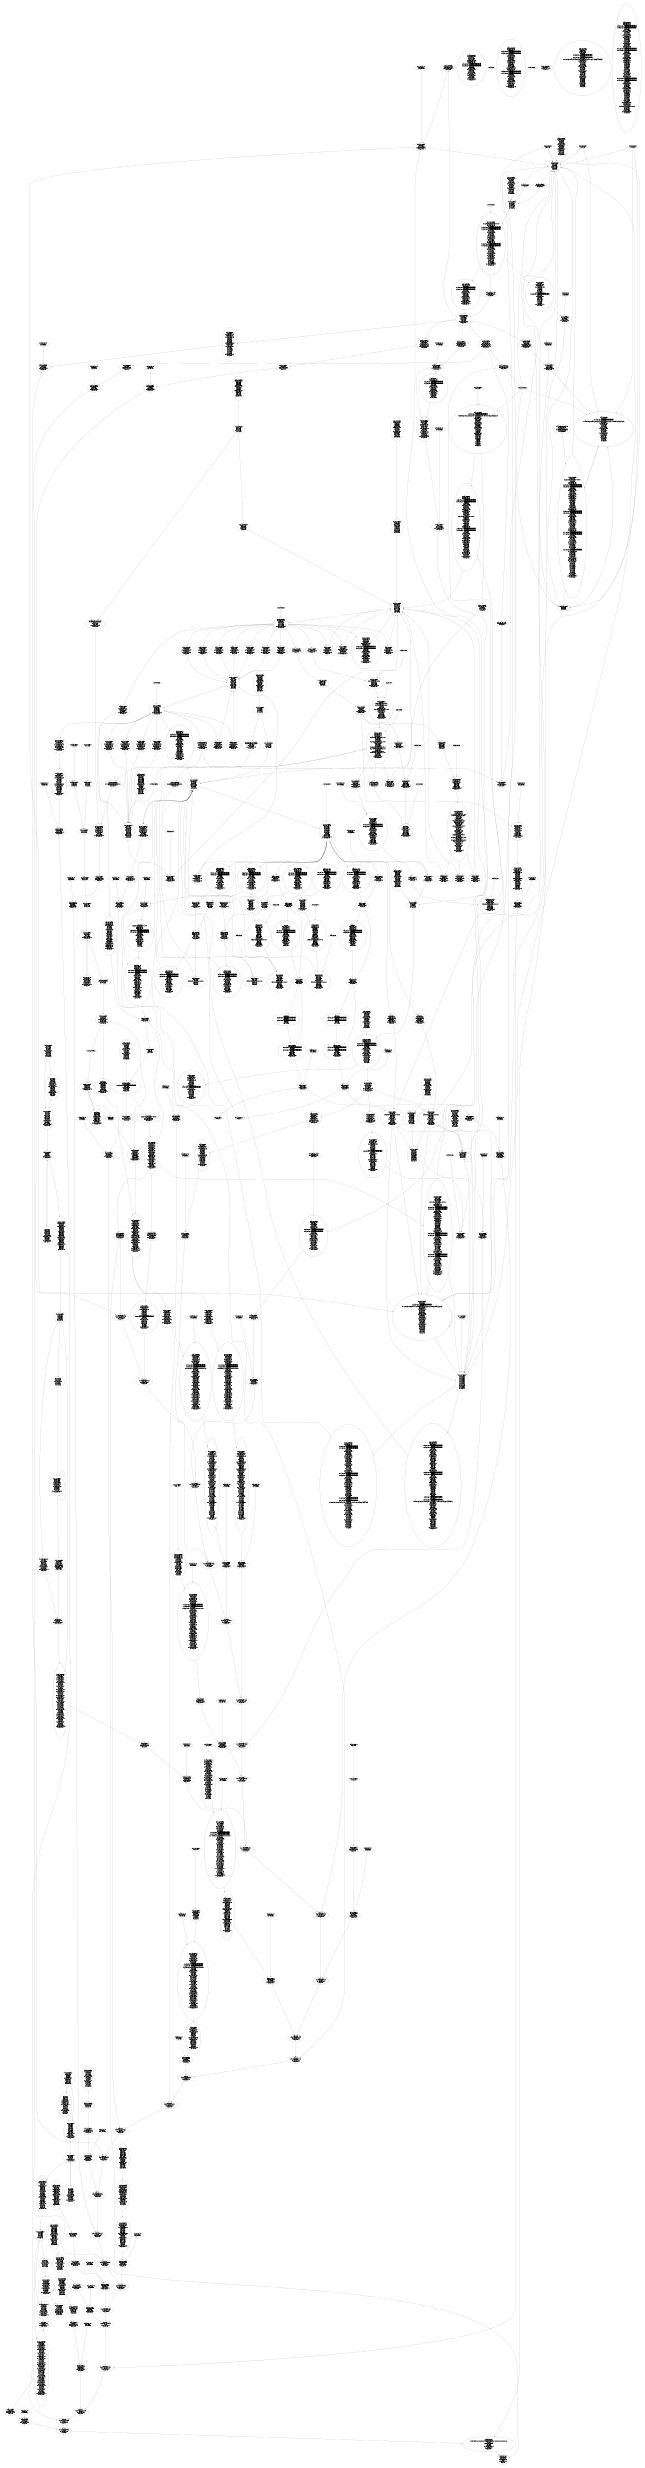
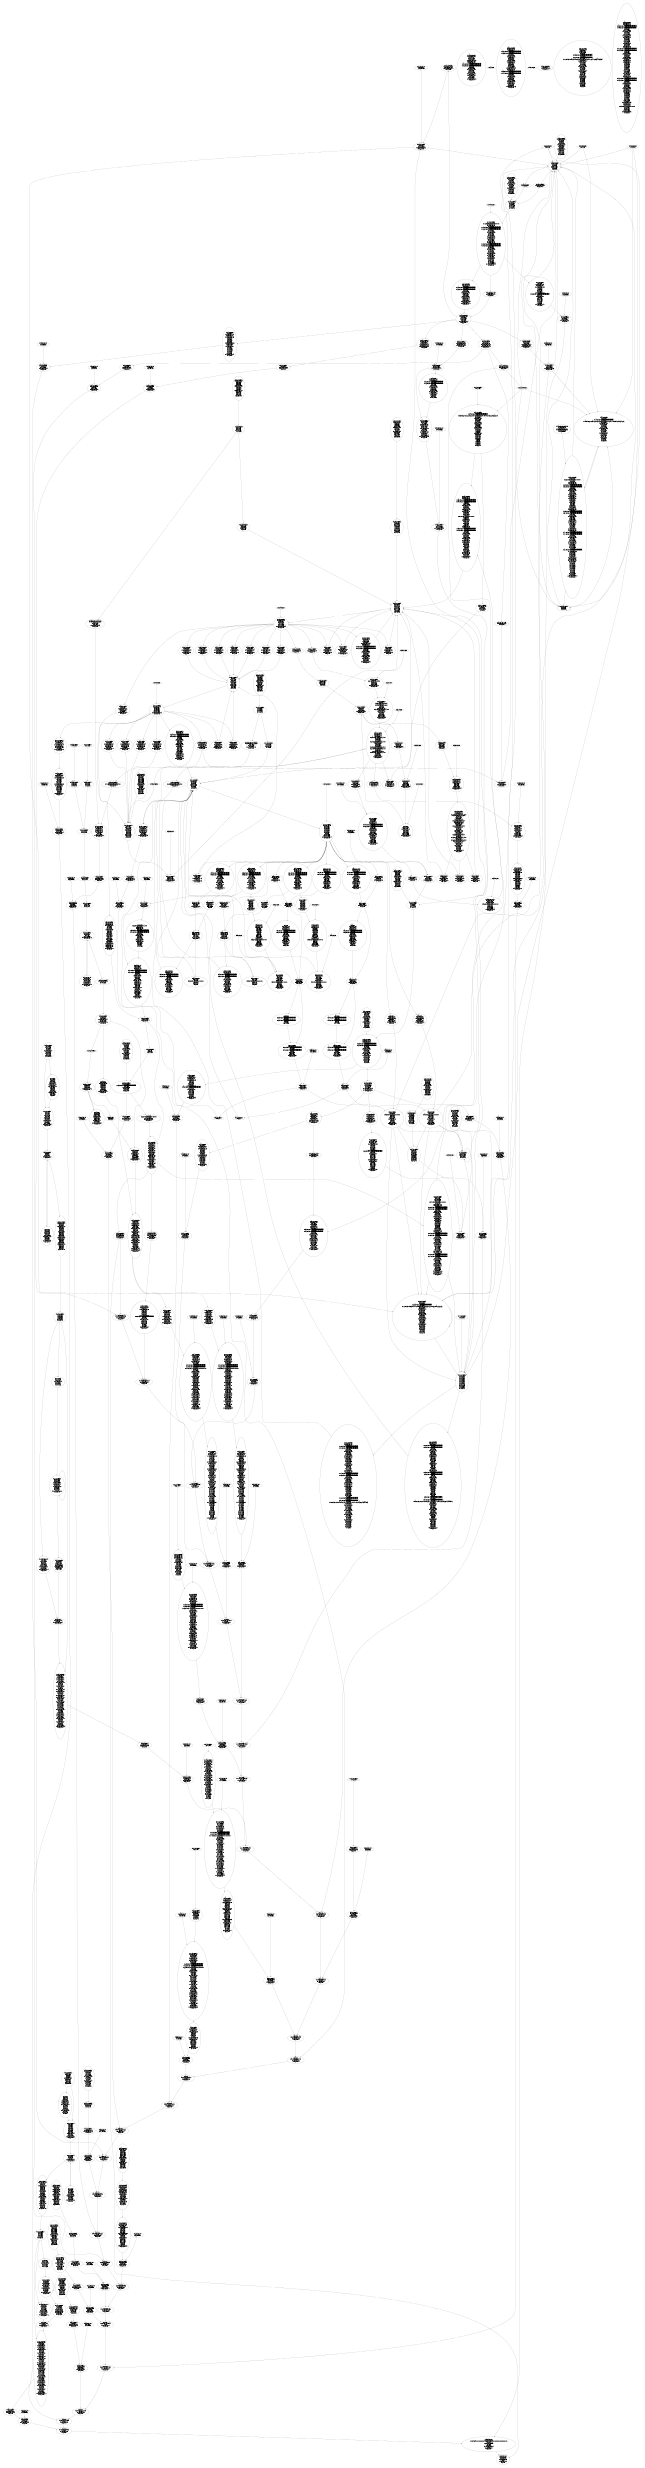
none -> (223, 1317)
(354, 1745) -> none
